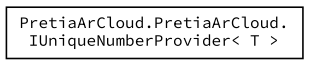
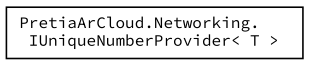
(155, 33) -> (155, 33)
